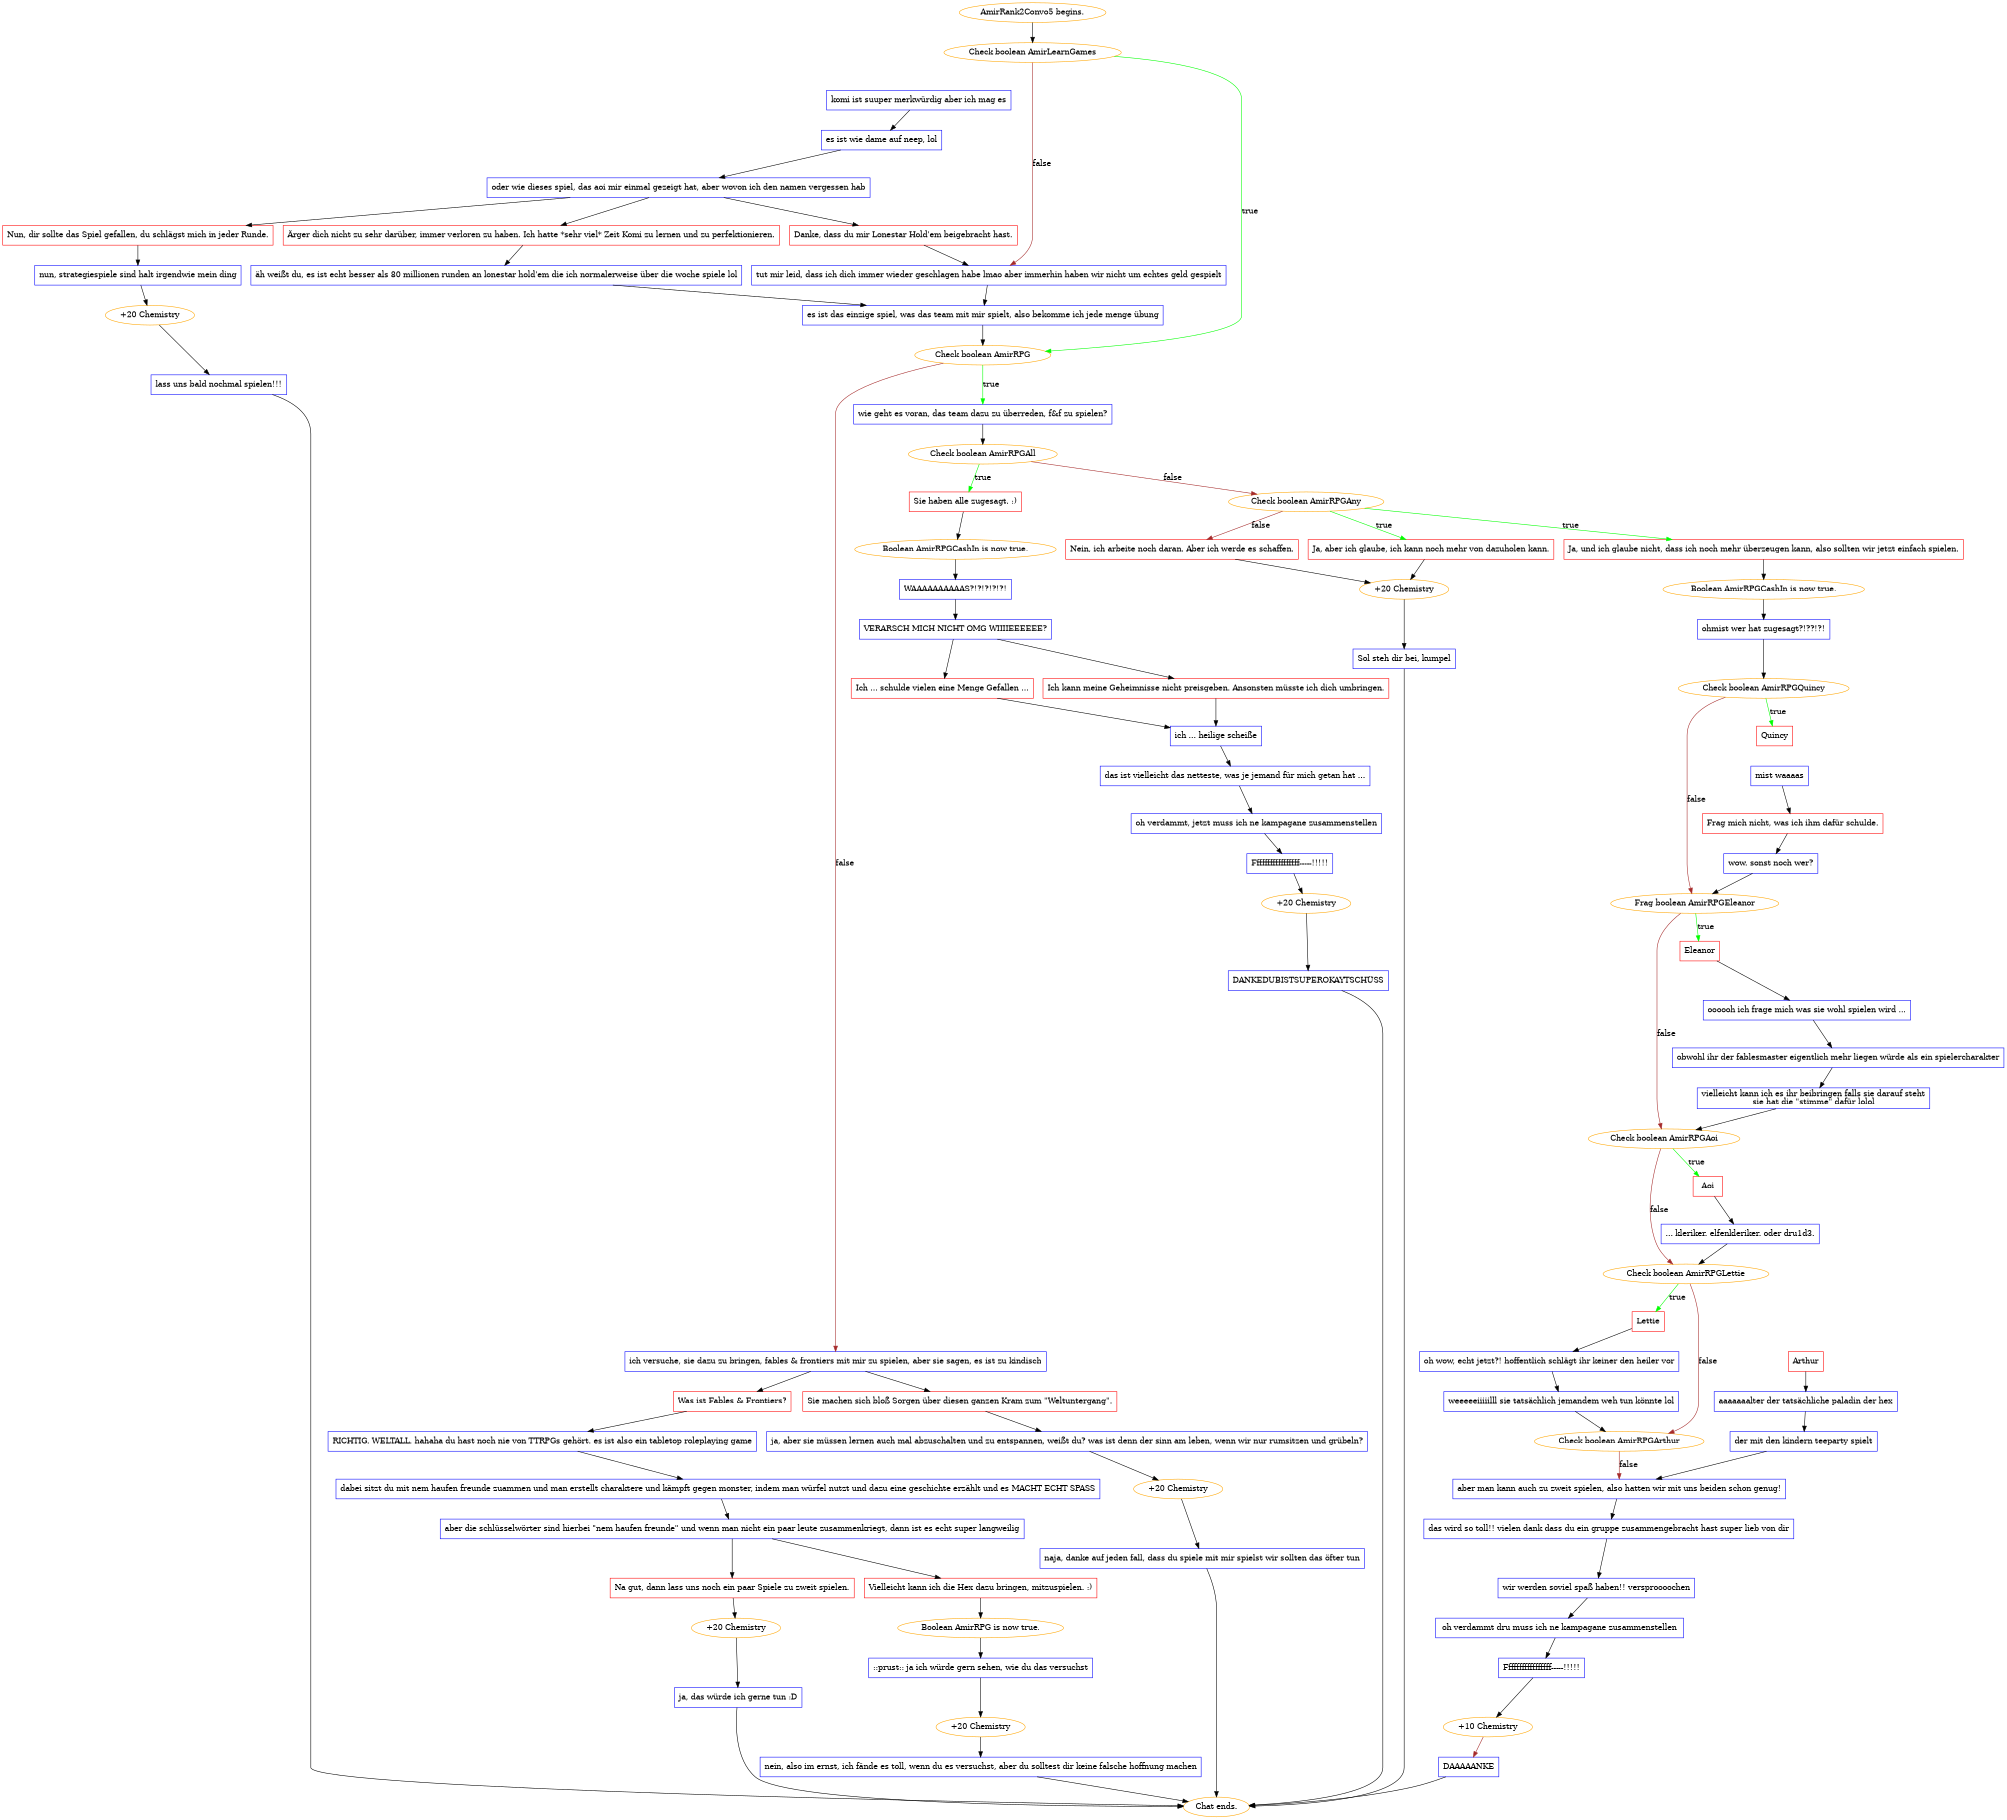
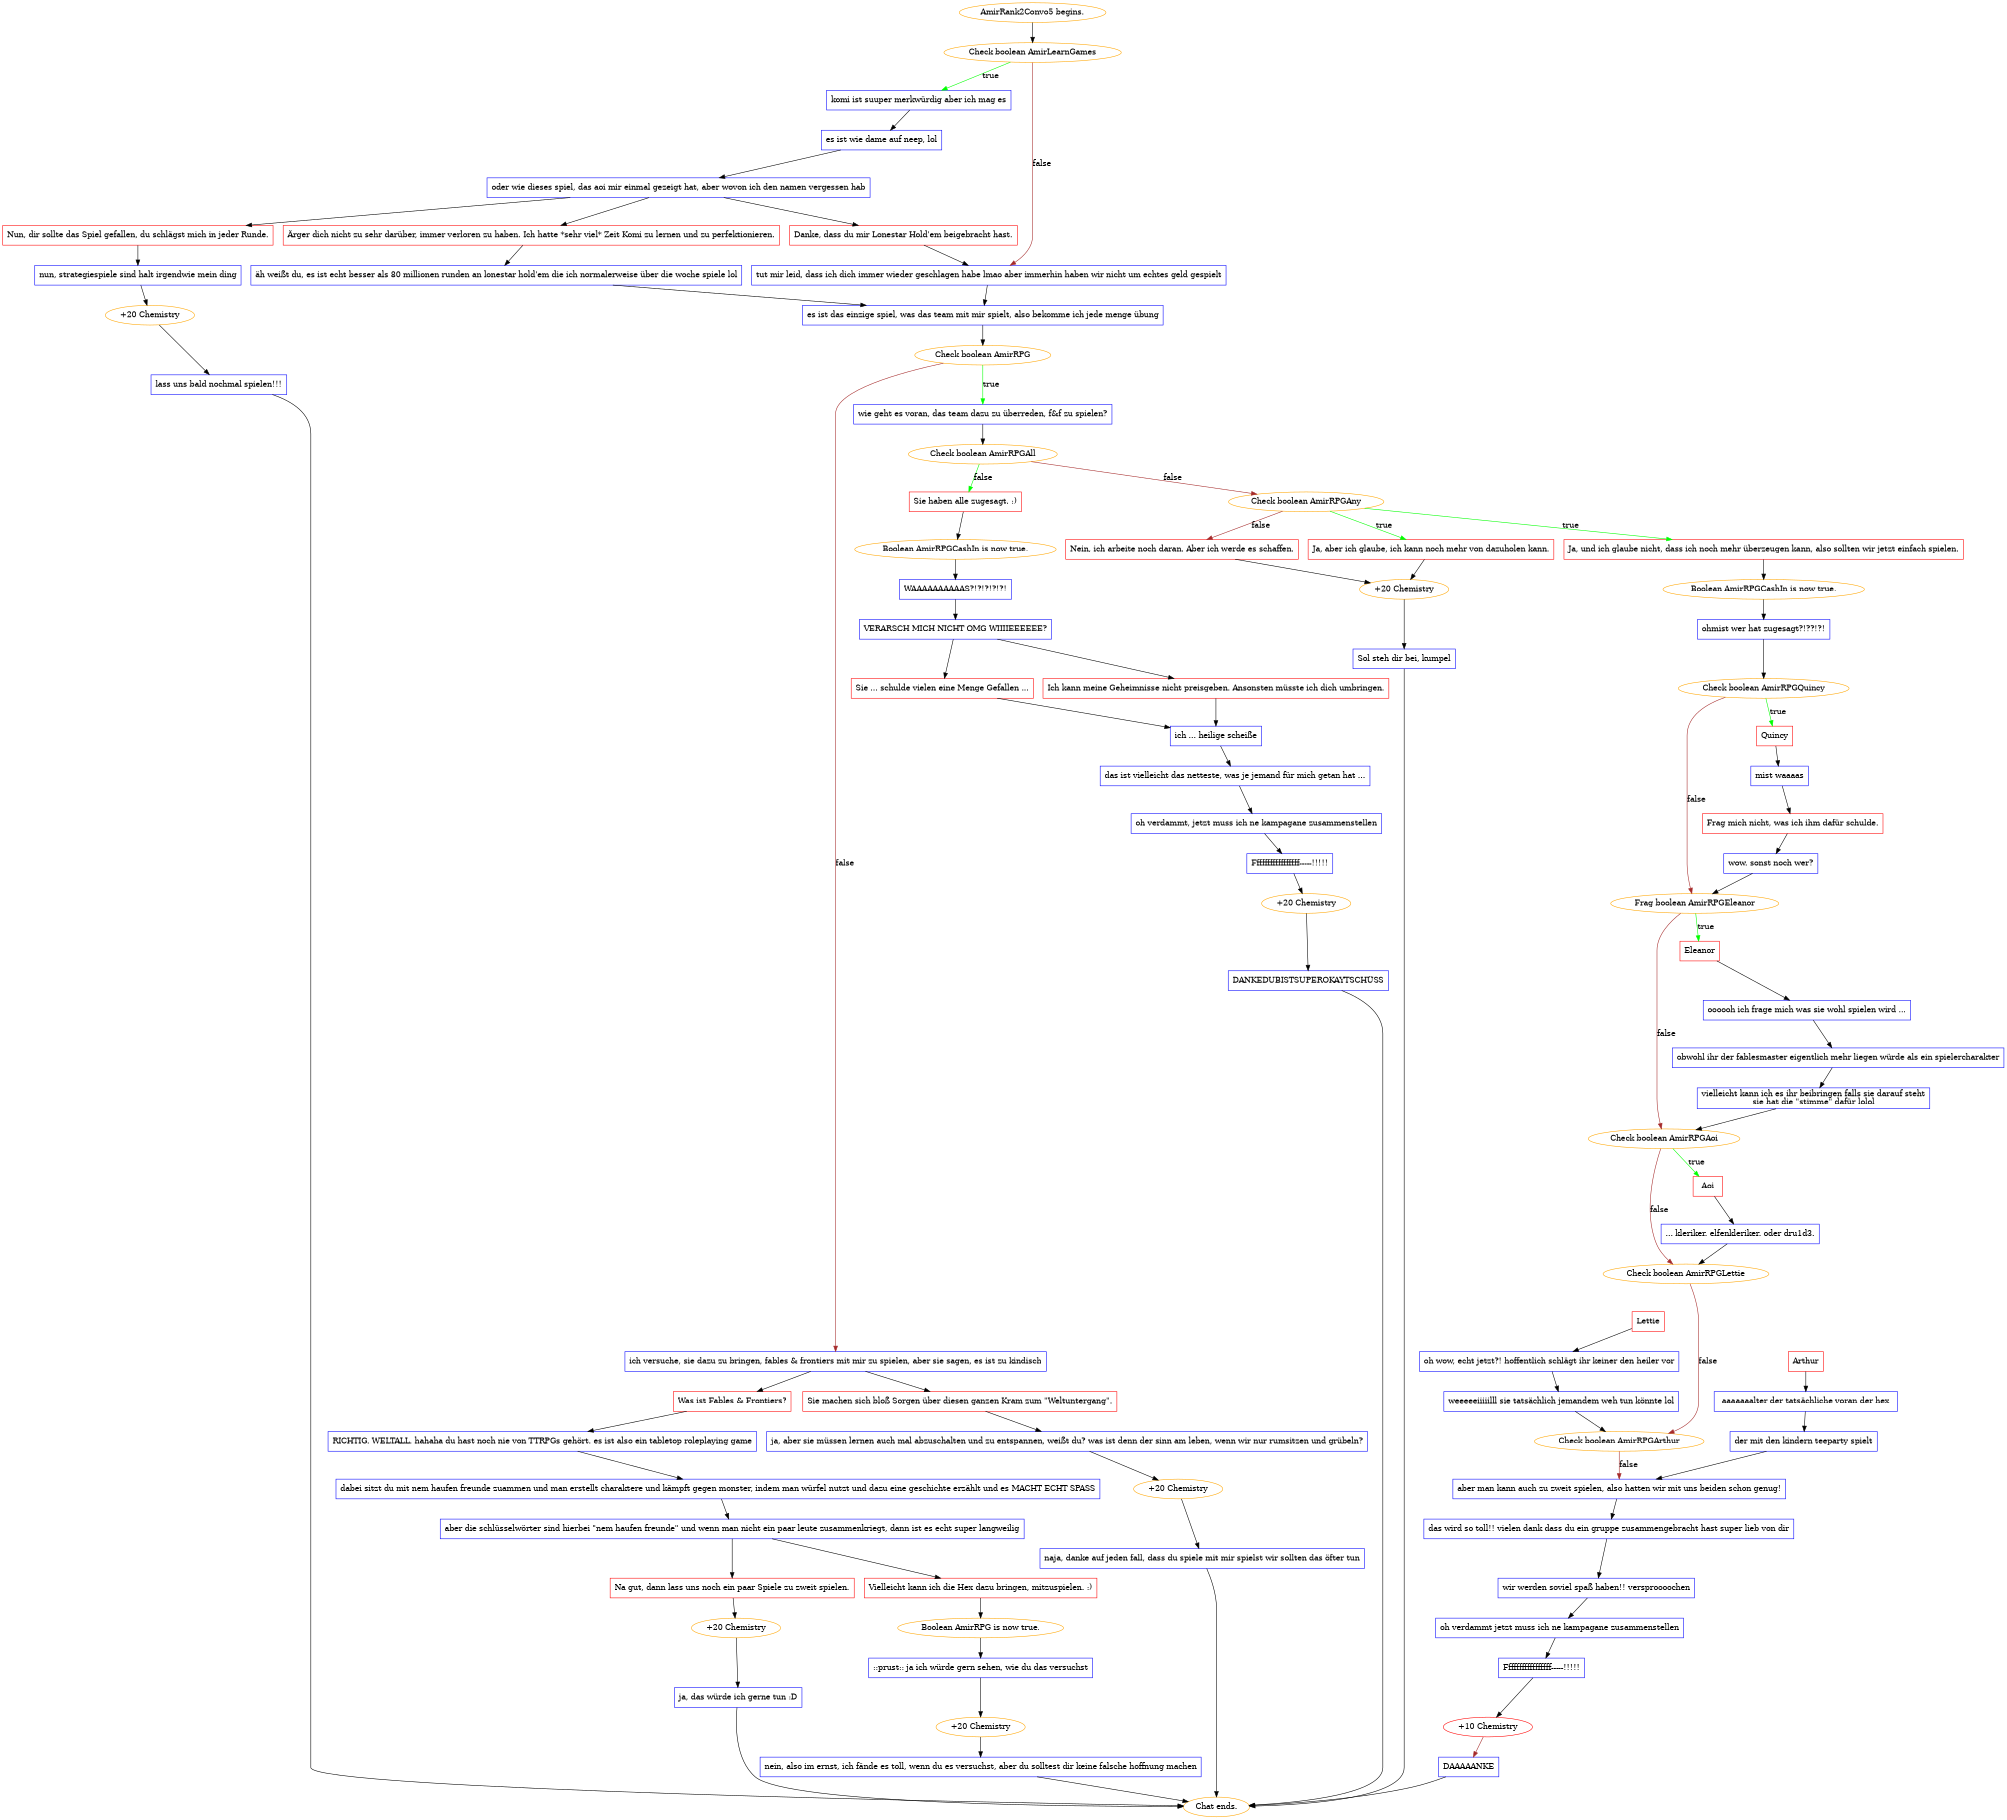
(1242, 236) -> (979, 75)
(983, 478) -> (983, 478)
(942, 688) -> (942, 688)
none -> (1777, 753)
(1669, 1296) -> none
(1806, 1401) -> (1806, 1401)
(1560, 1628) -> (1560, 1628)
(1488, 1727) -> (1488, 1727)
